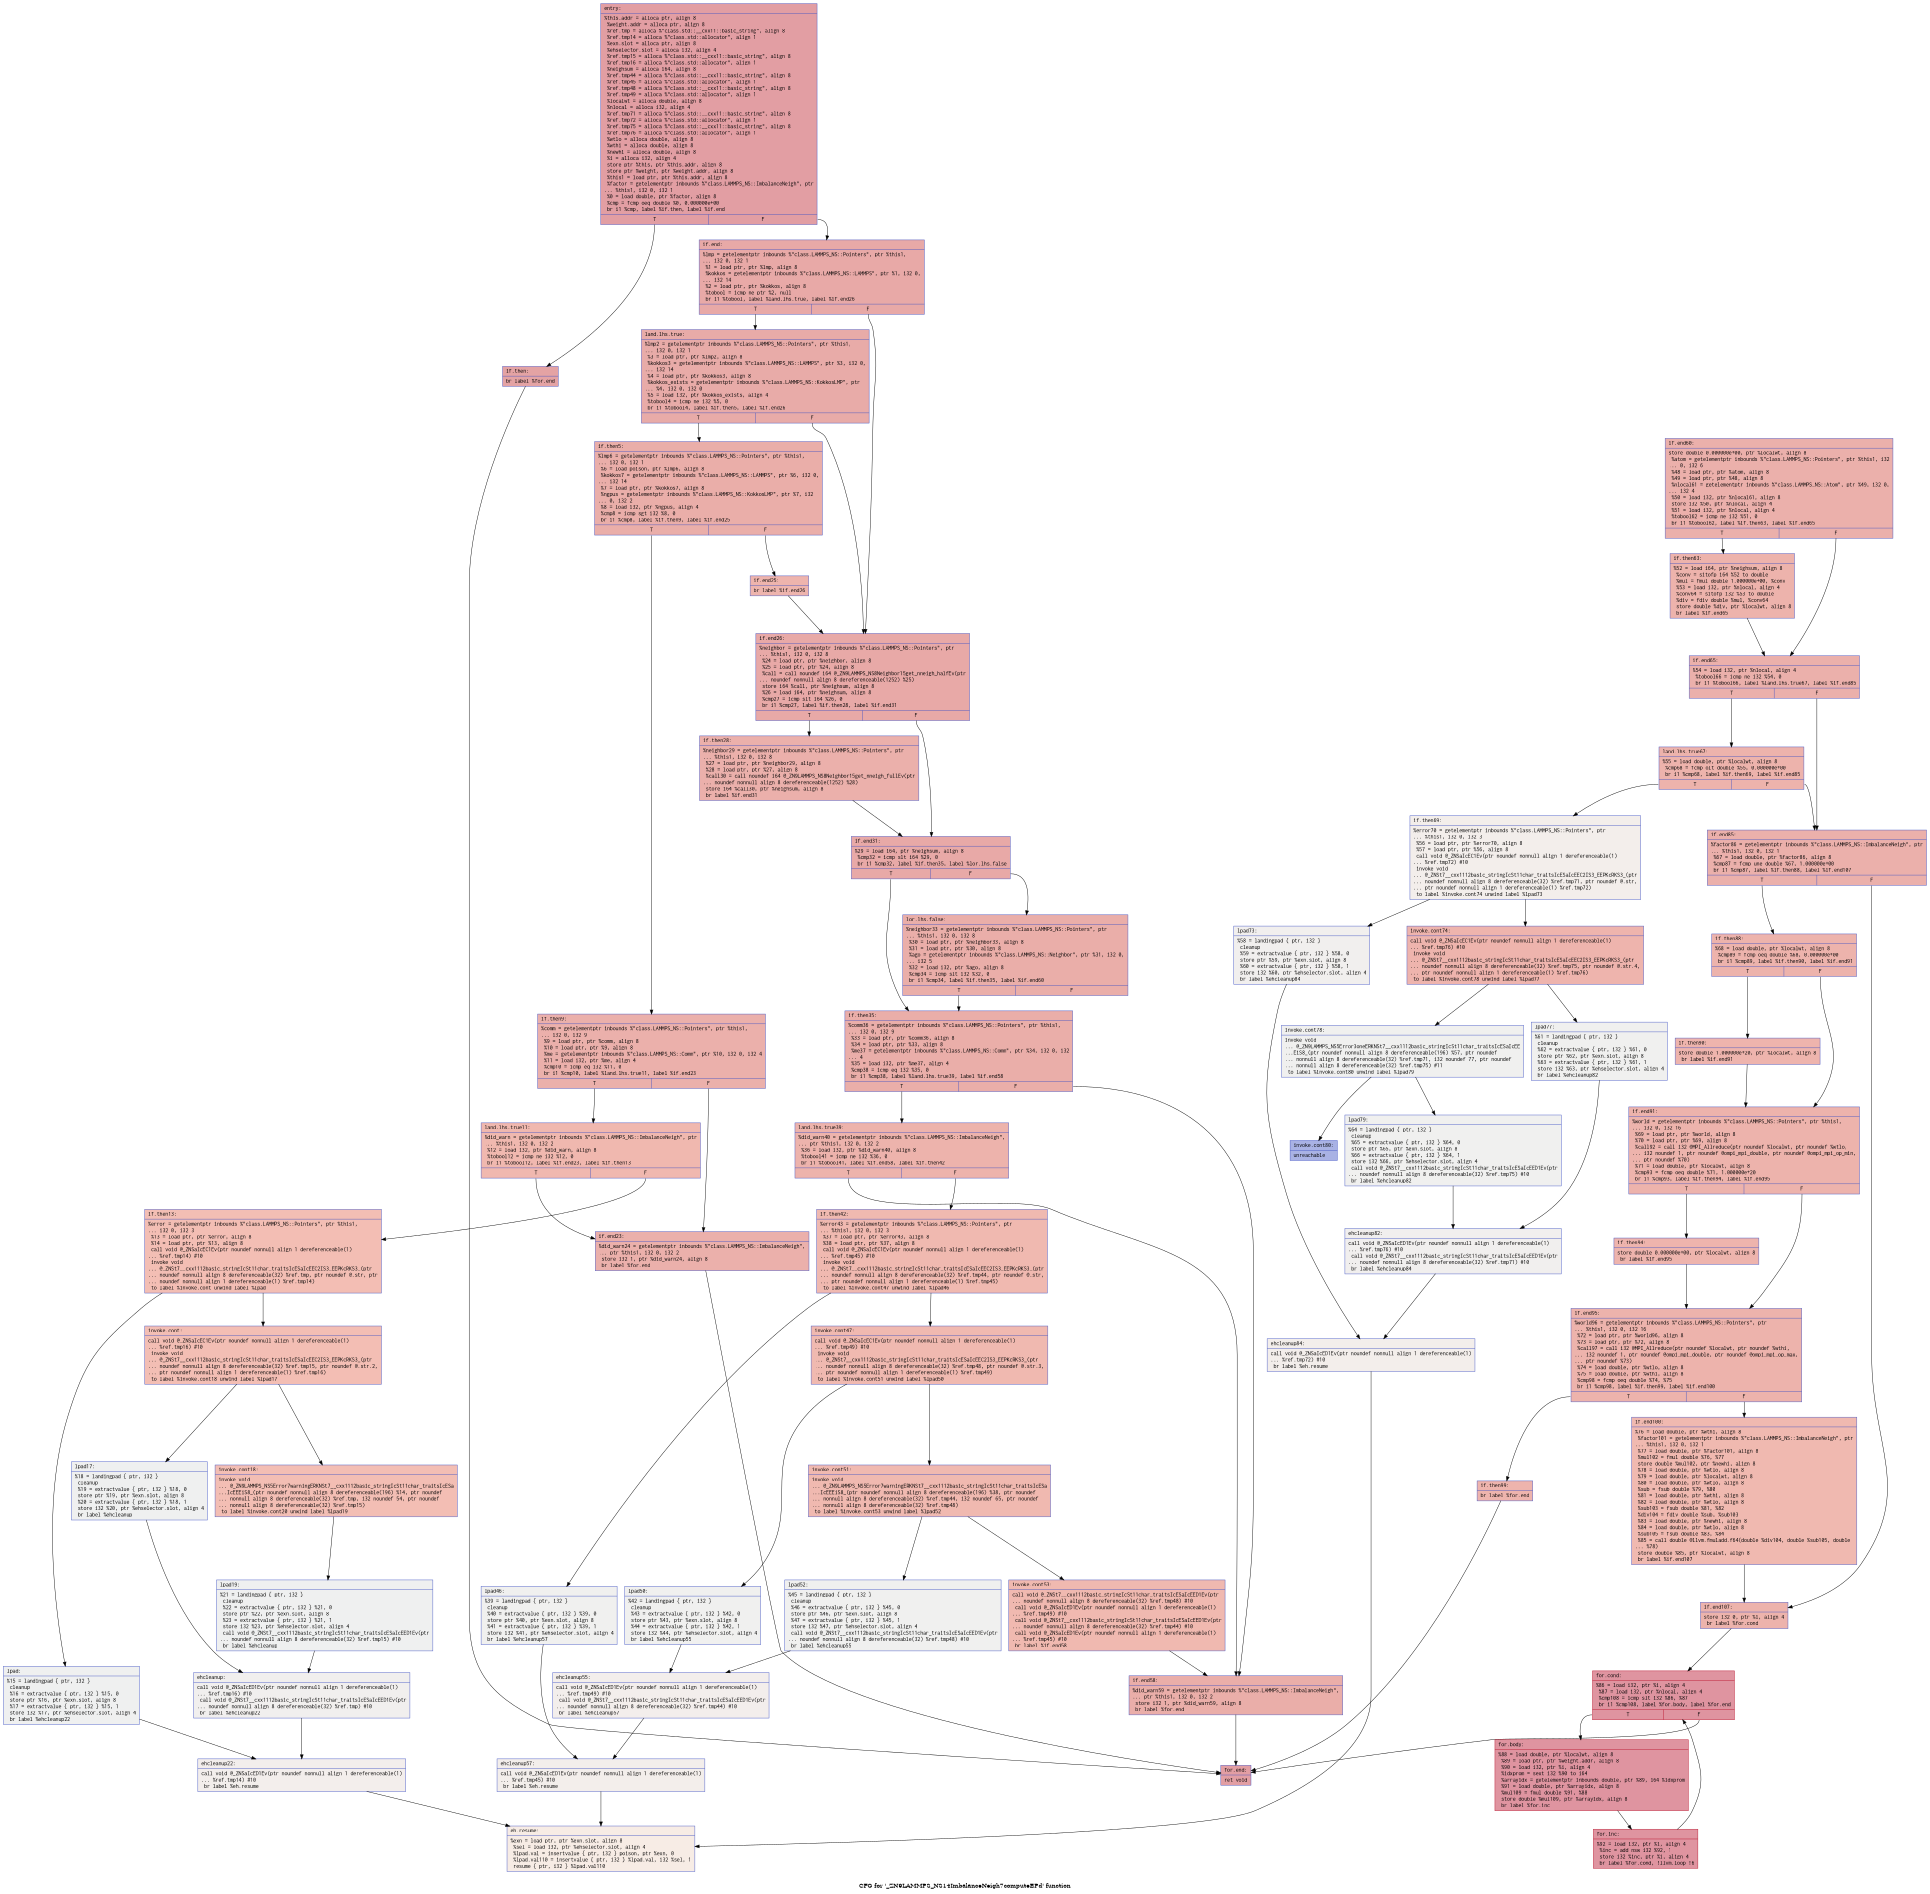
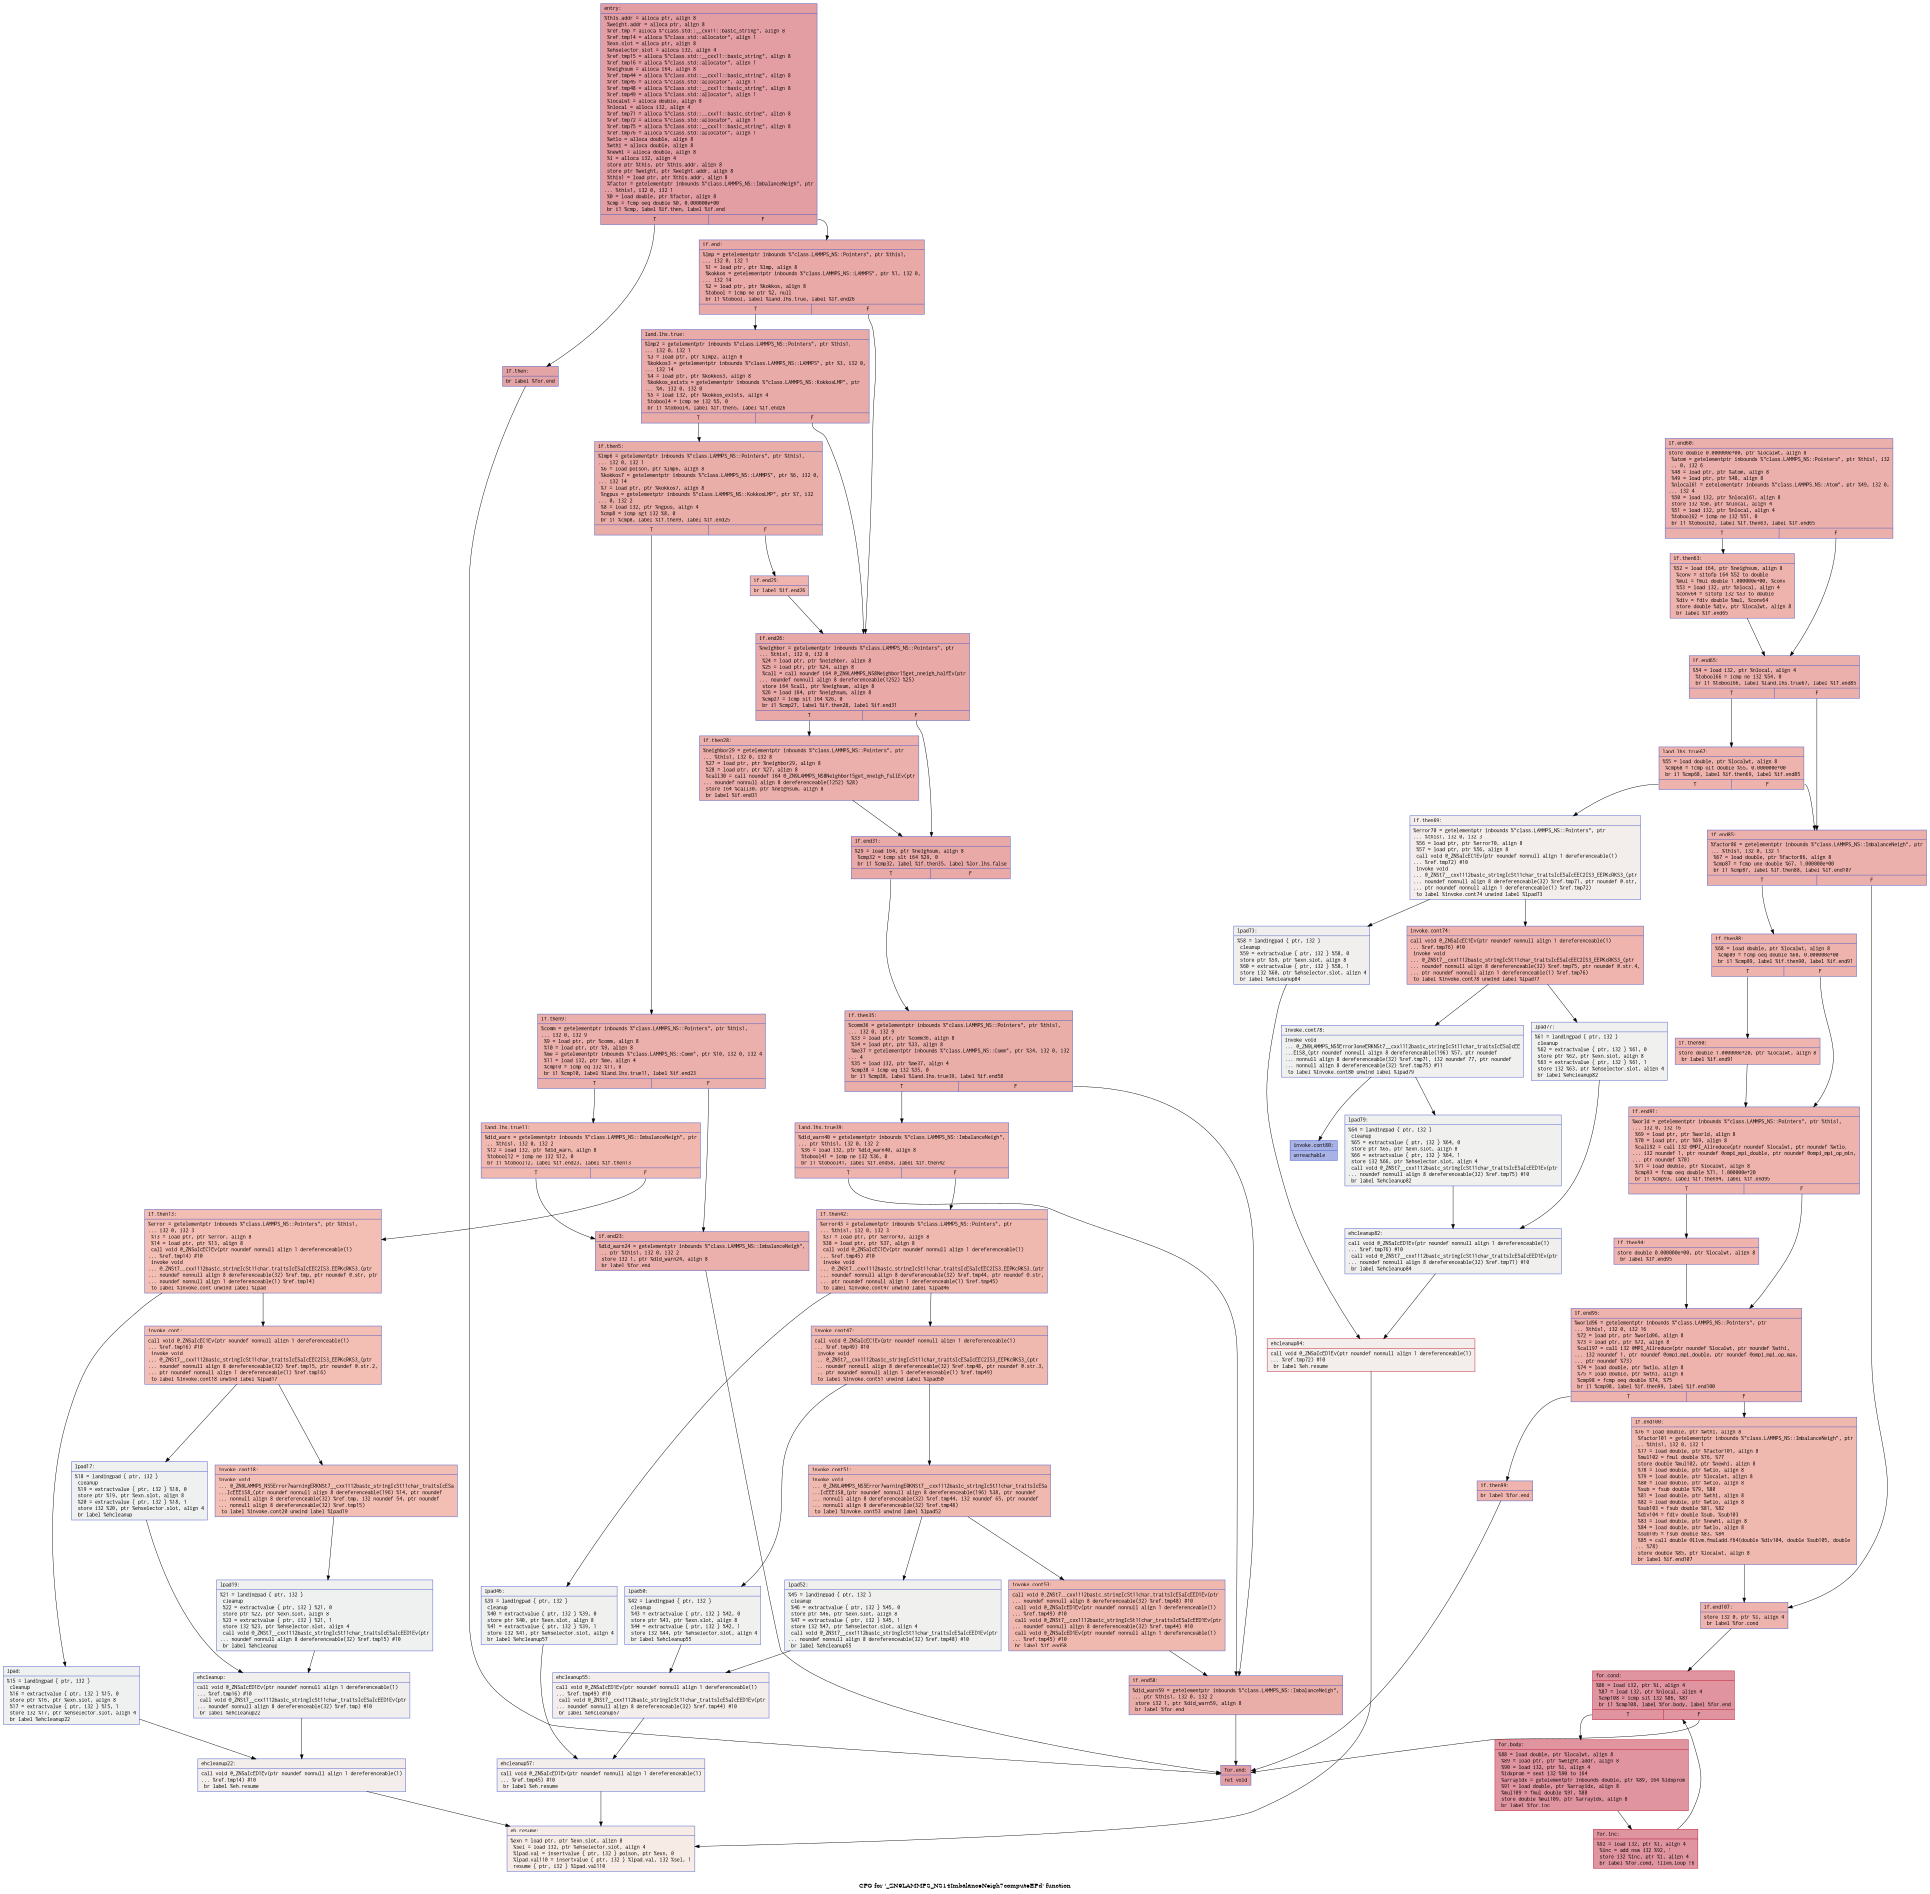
(1015, 955) -> none
(1371, 1355) -> (1371, 1355)
